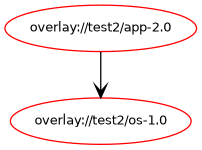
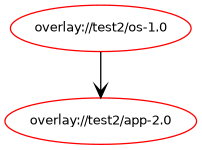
(101, 68) -> (101, 68)
